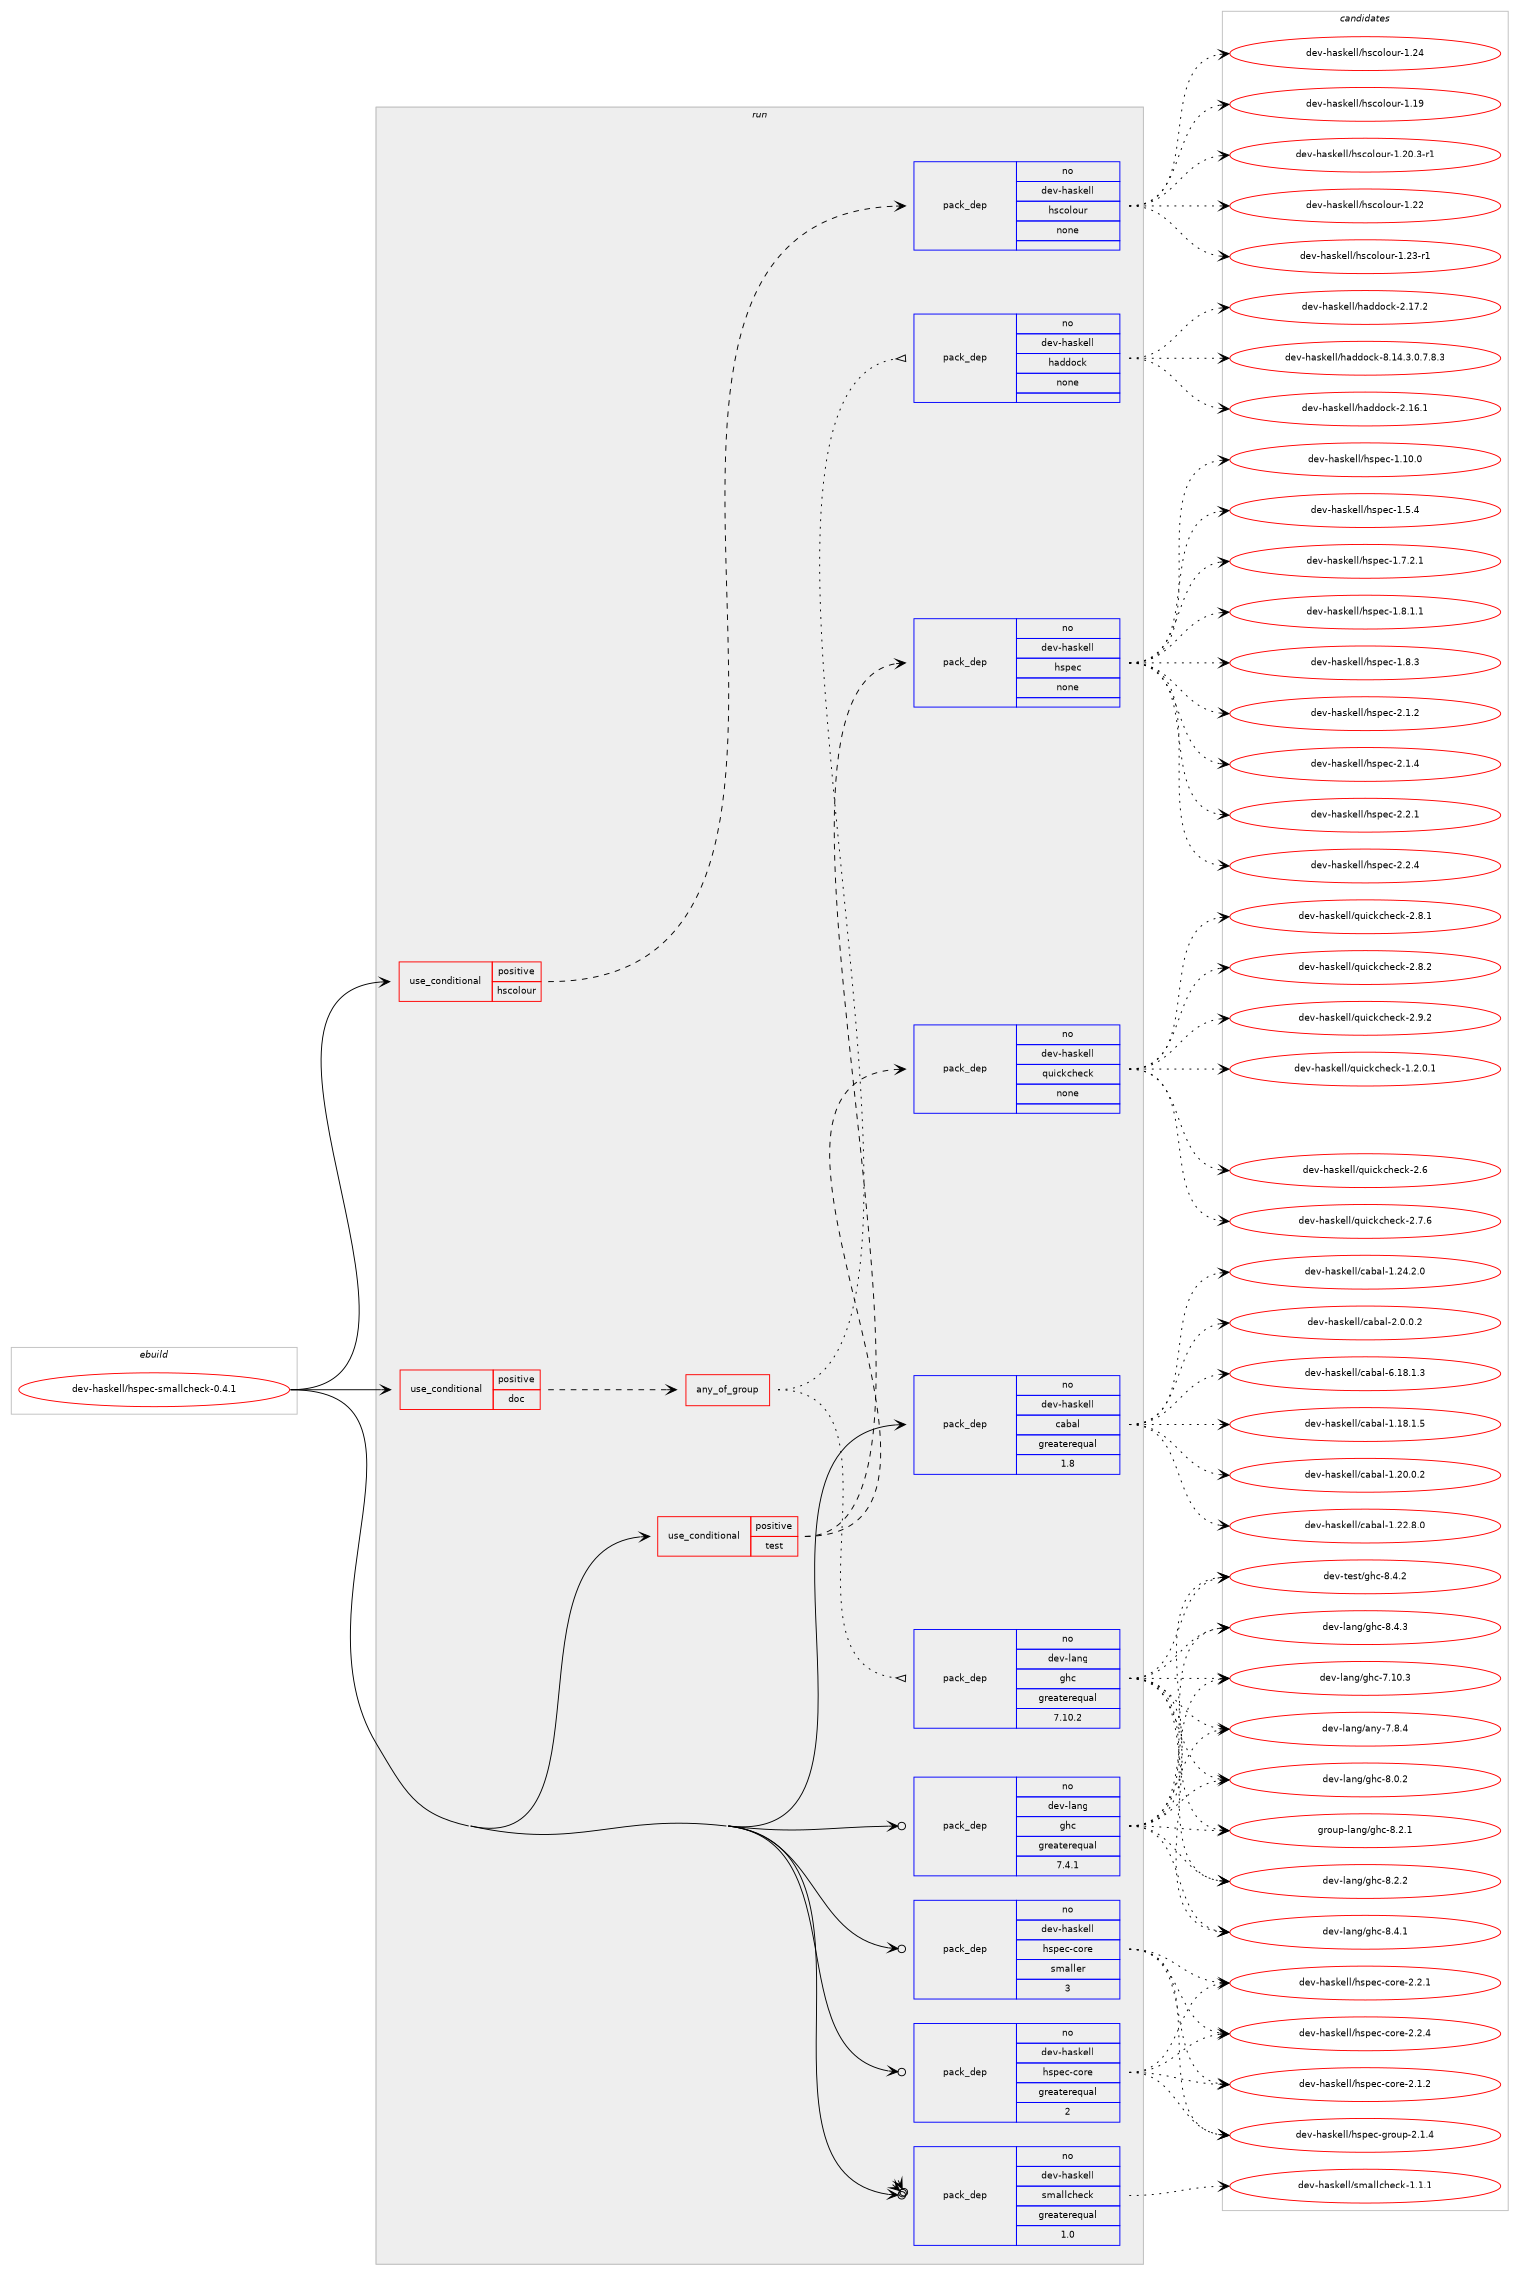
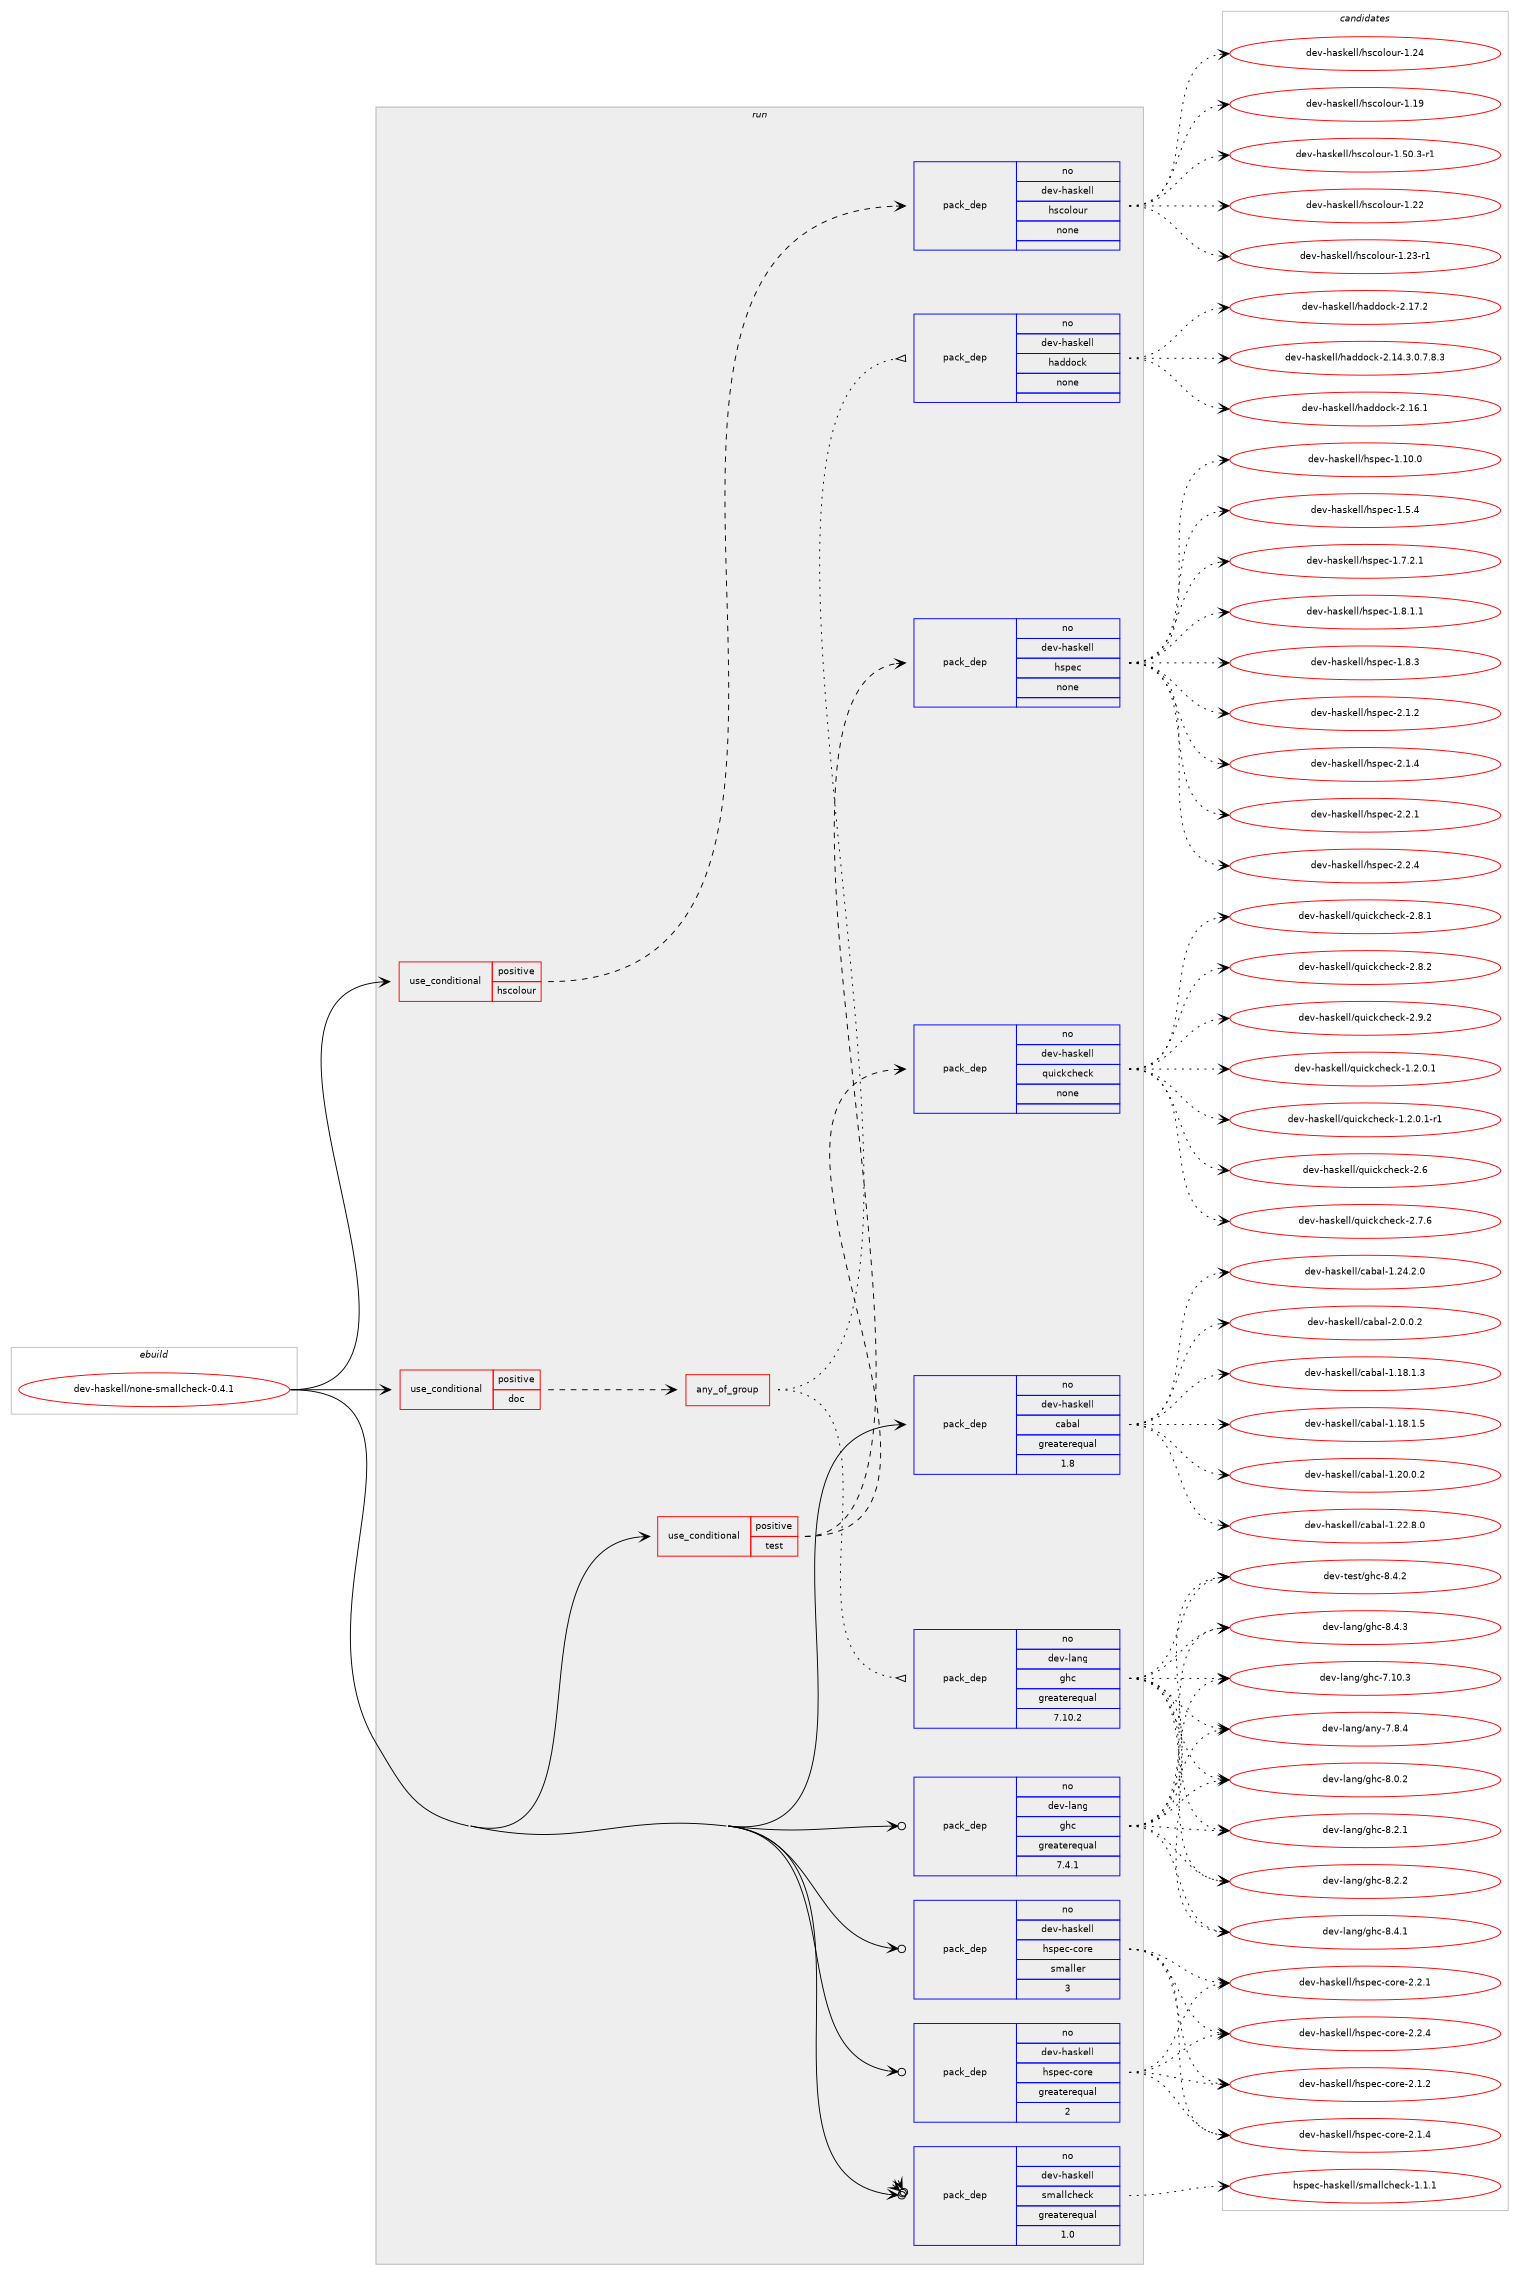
(1365, 155) -> (1365, 155)
(1365, 358) -> (1365, 358)
none -> (1365, 1120)
(1365, 1374) -> (1365, 1374)
(154, 1390) -> (154, 1390)
(1365, 1831) -> (1365, 1831)
(1365, 2135) -> (1365, 2135)
(1365, 2186) -> (1365, 2186)
